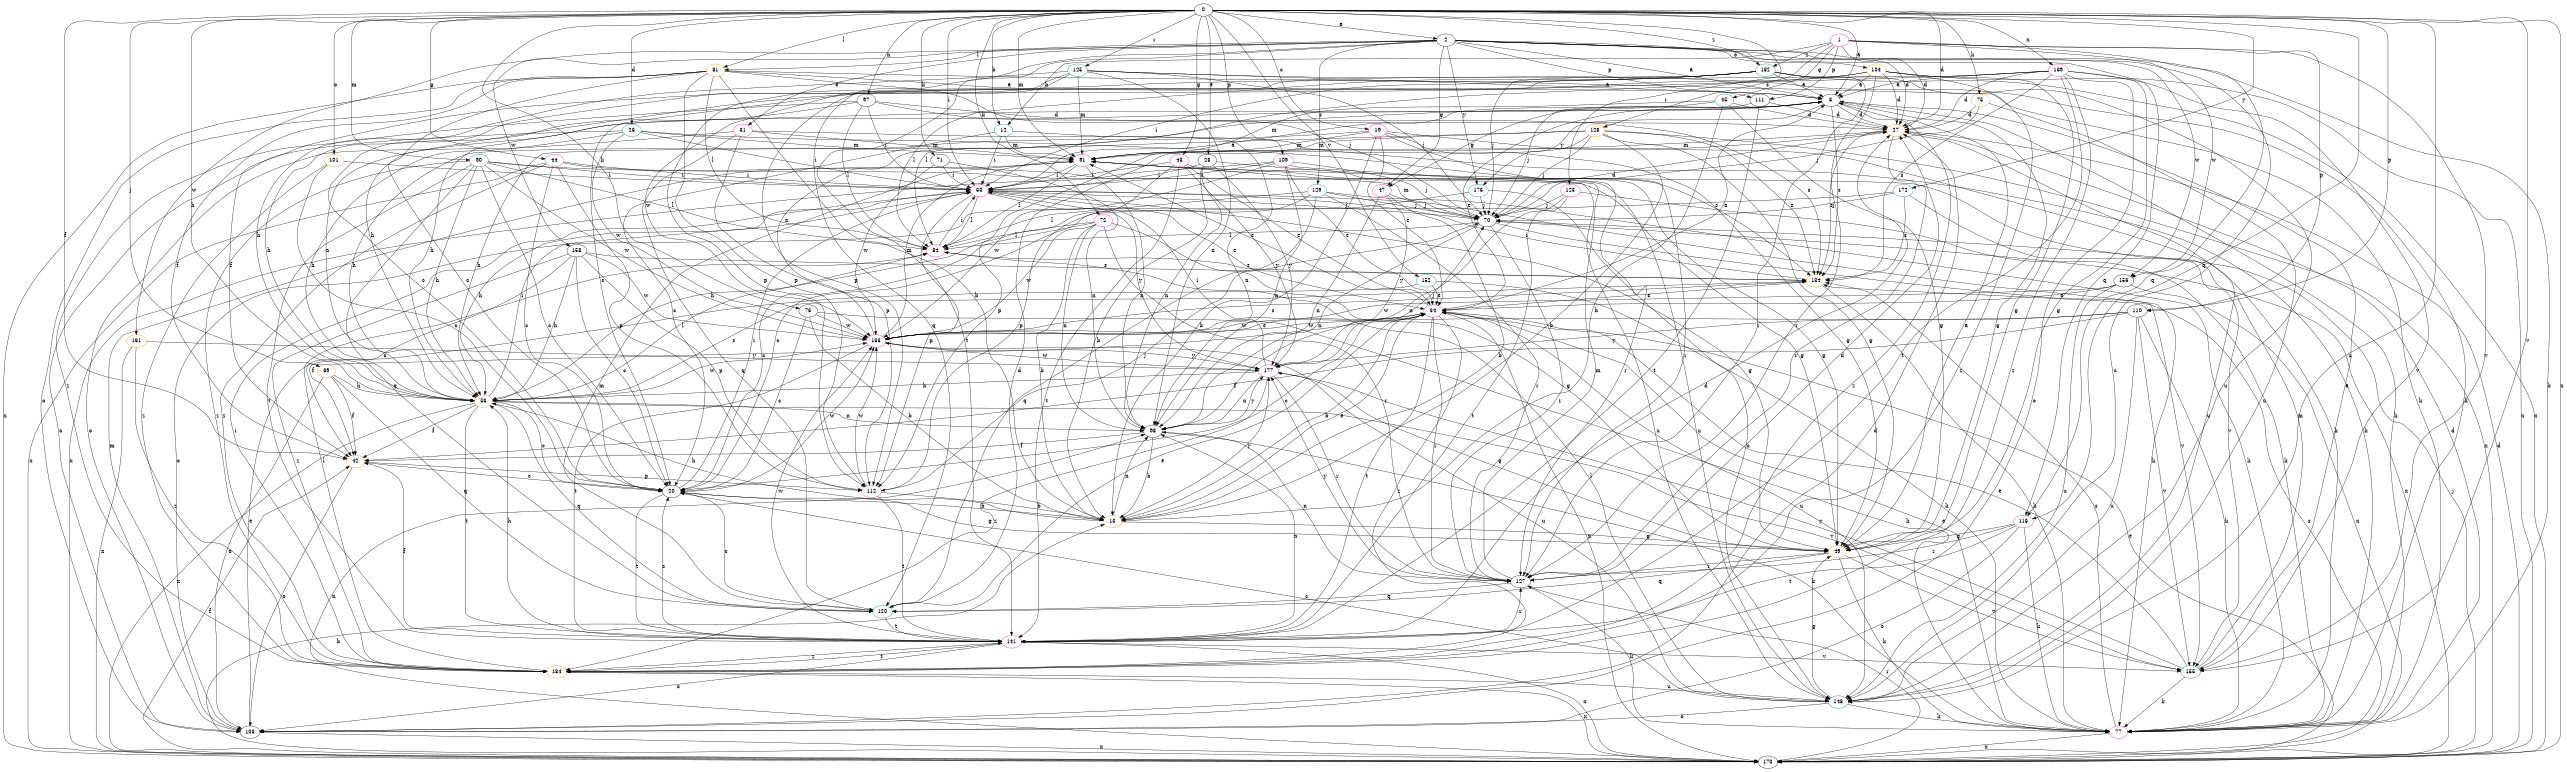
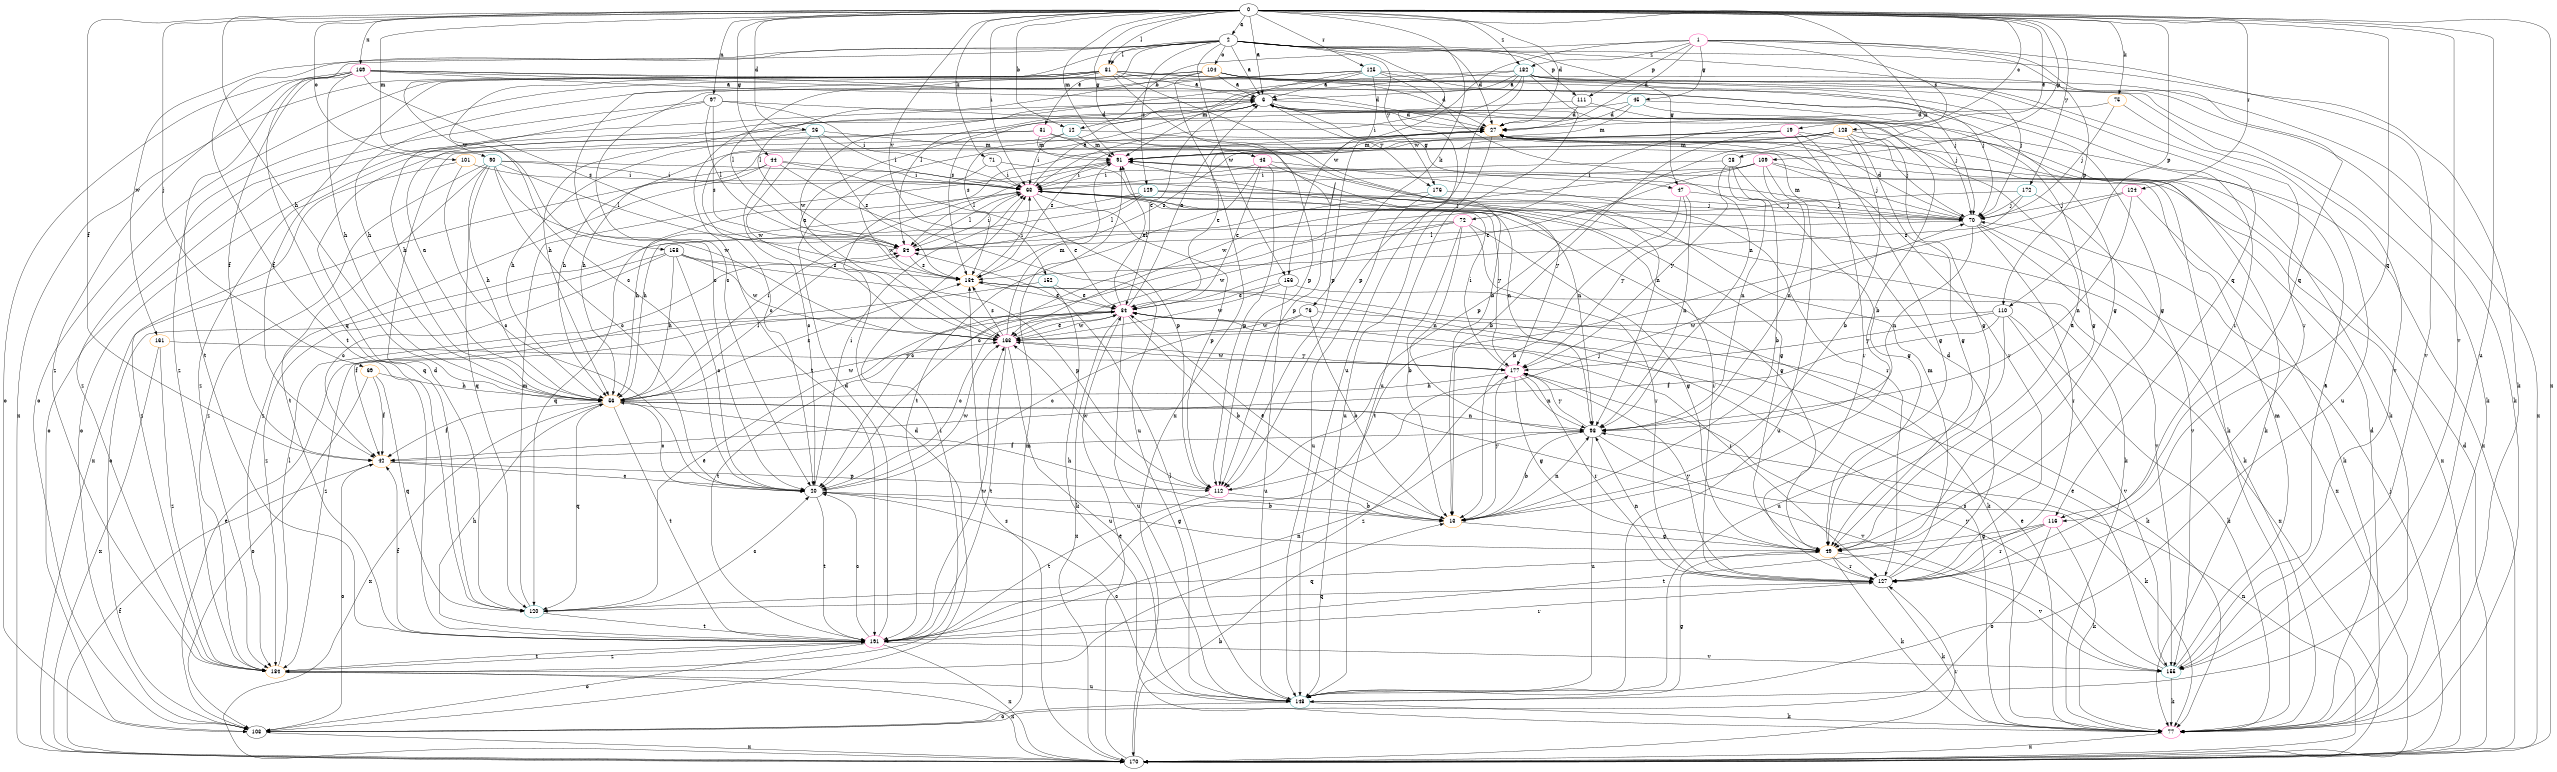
none -> (1227, 107)
(1299, 145) -> (1417, 145)
(1570, 191) -> (2132, 191)
(1408, 313) -> none
(1012, 642) -> (875, 642)
none -> (1570, 684)
